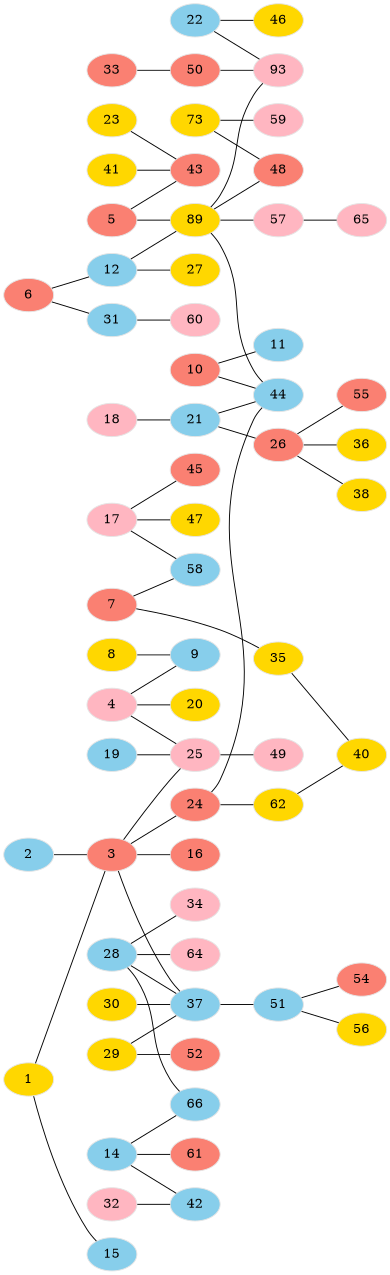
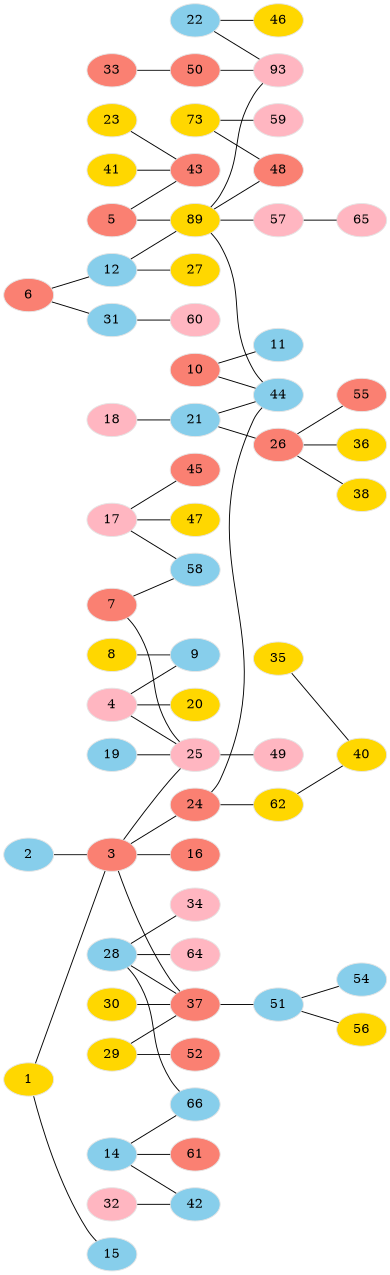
(199, 623) -> (152, 673)
(362, 980) -> (362, 980)
(195, 1005) -> (195, 1005)
